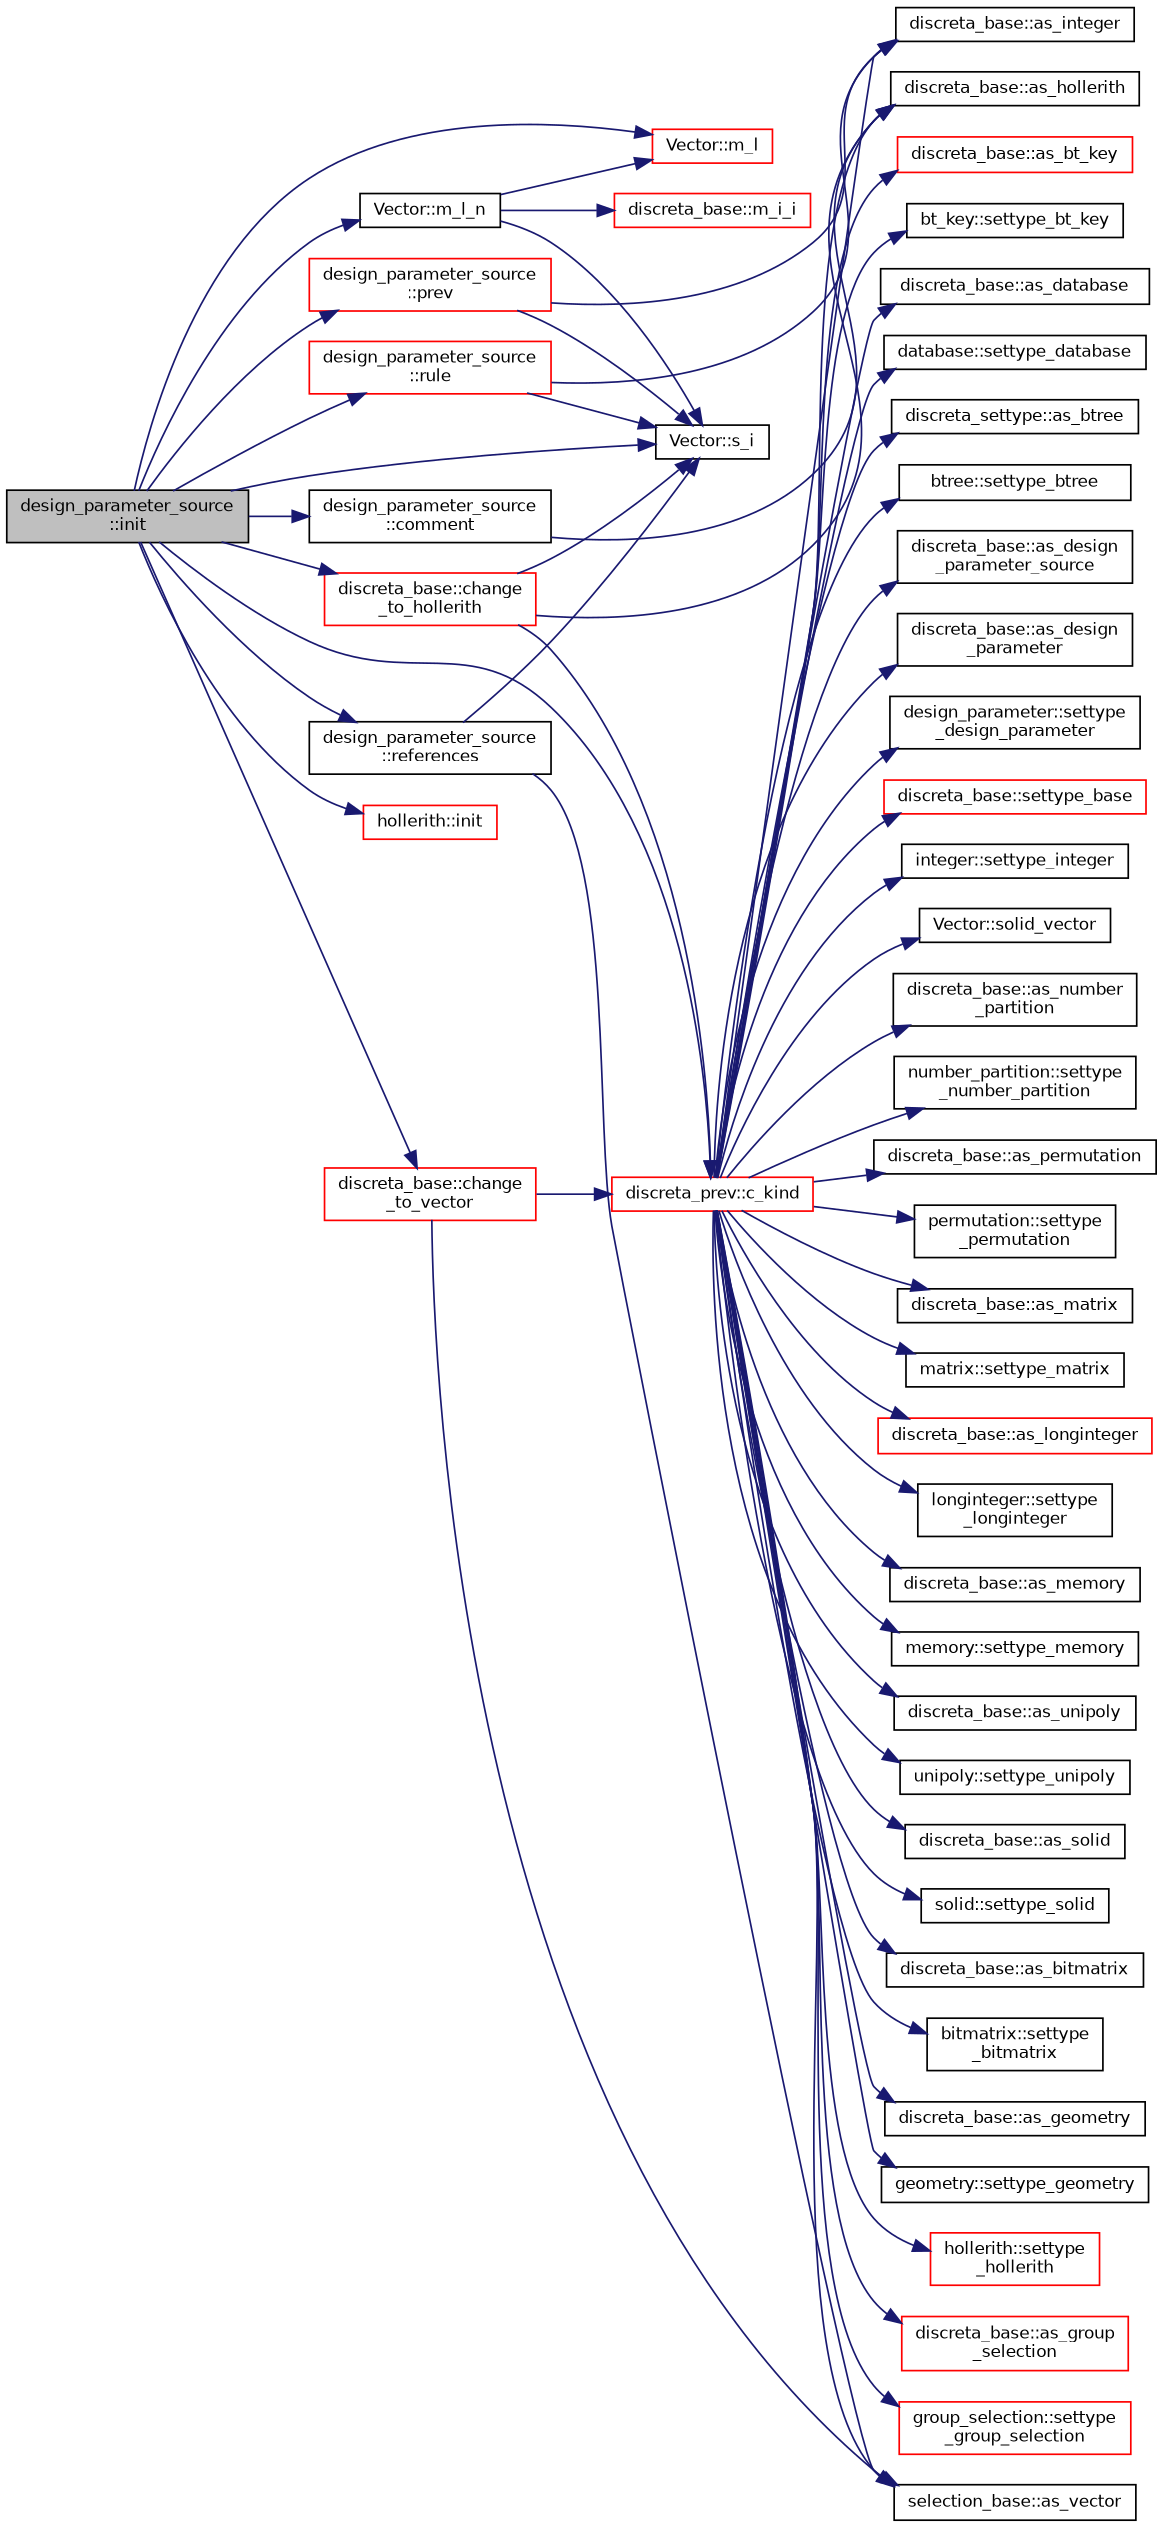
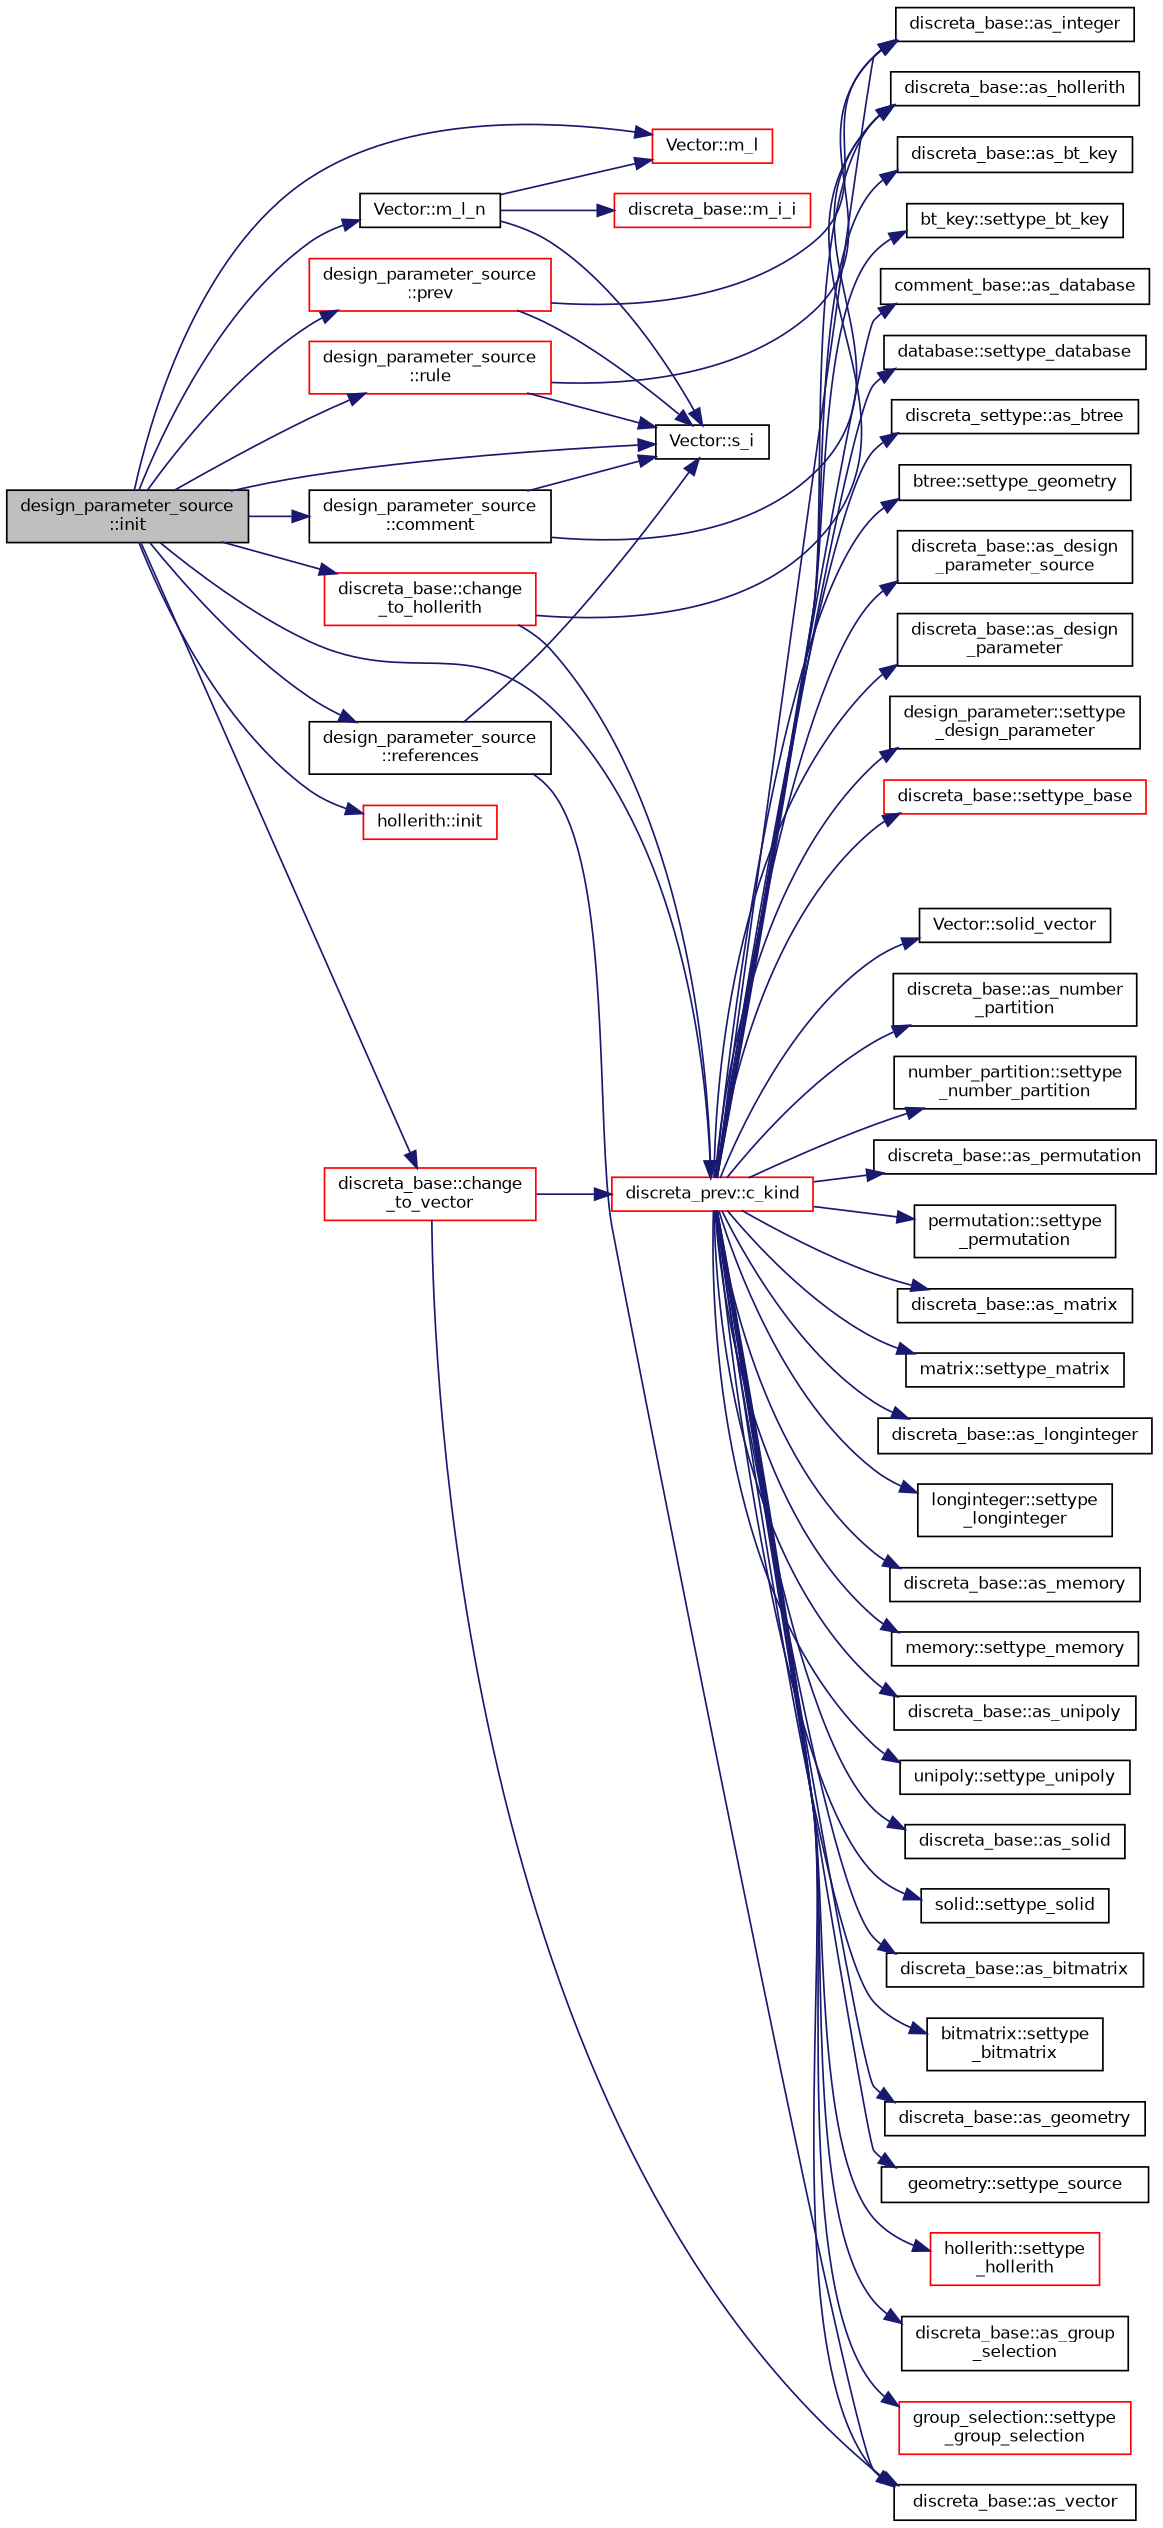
(1015, 155) -> (1015, 155)
(1015, 287) -> (1015, 287)
(1015, 483) -> (1015, 483)
(602, 528) -> (583, 476)
(1015, 861) -> none
(1015, 1436) -> (1015, 1436)
(1015, 2185) -> (1015, 2185)
(1015, 2344) -> (1015, 2344)
(1015, 2502) -> (1015, 2502)
